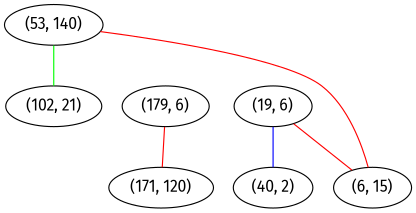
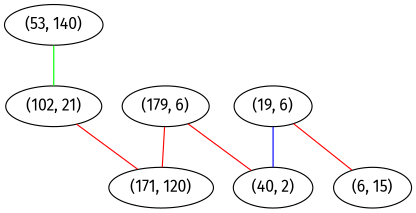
(260, 61) -> none
none -> (107, 147)
none -> (220, 147)
